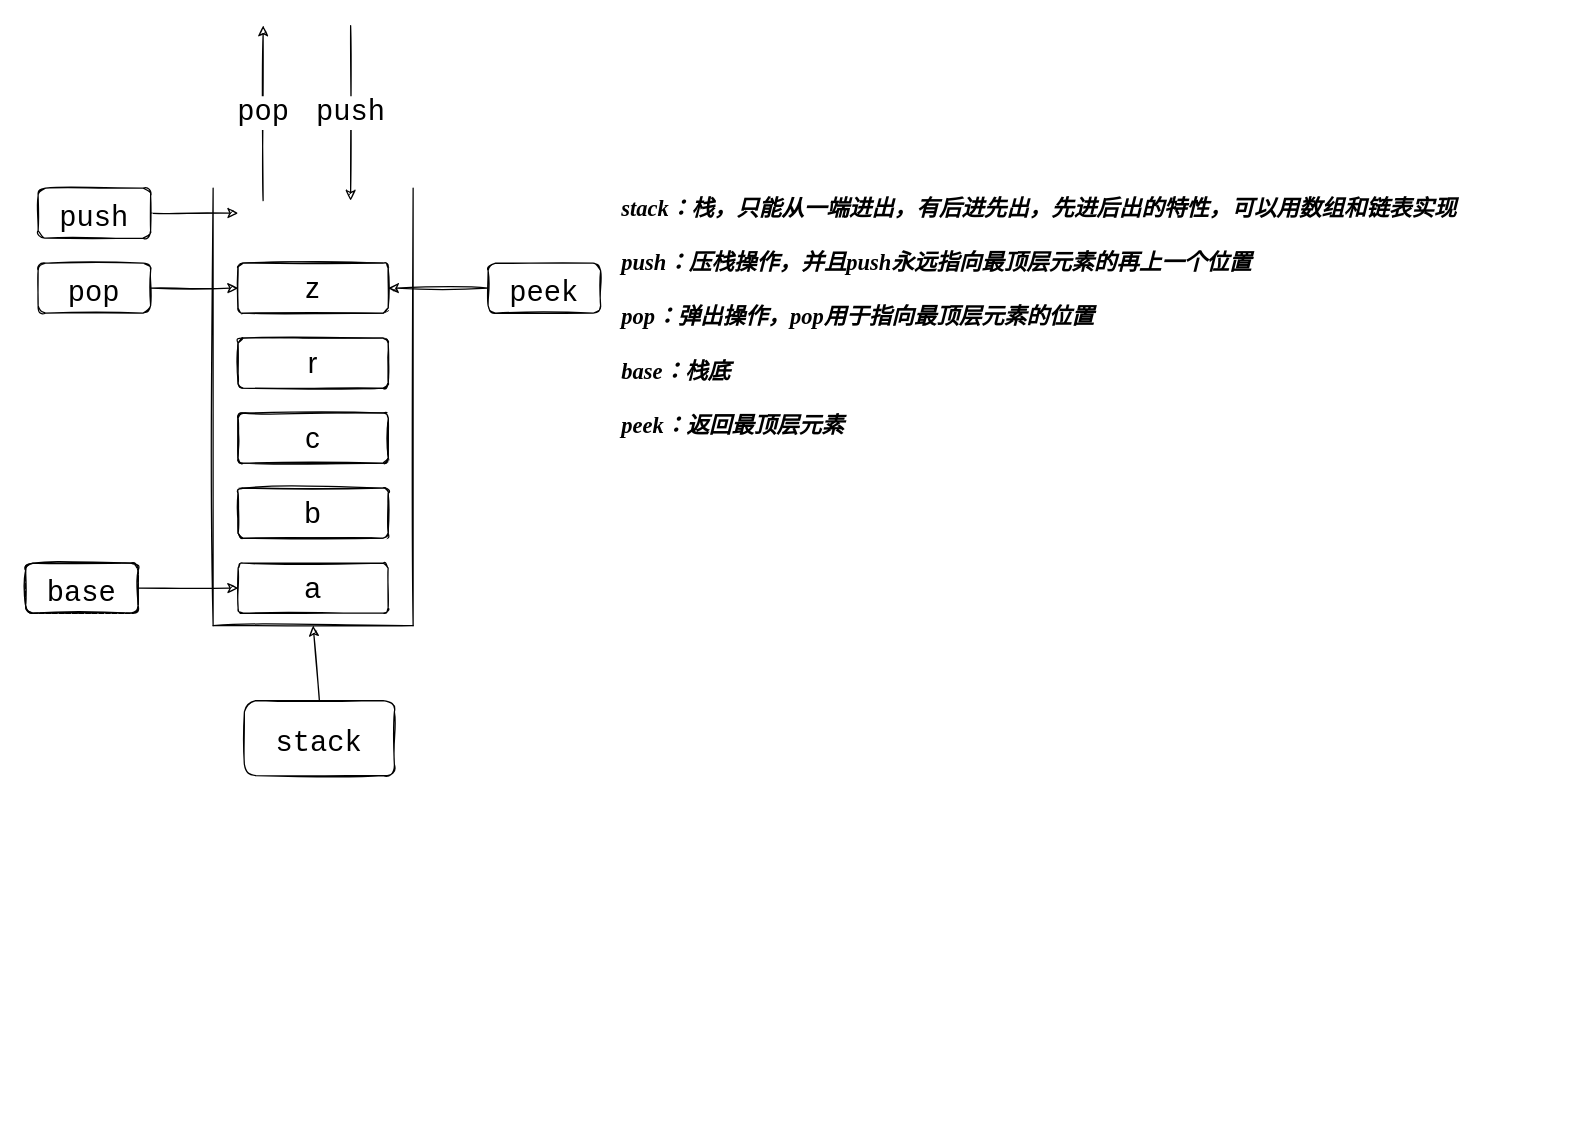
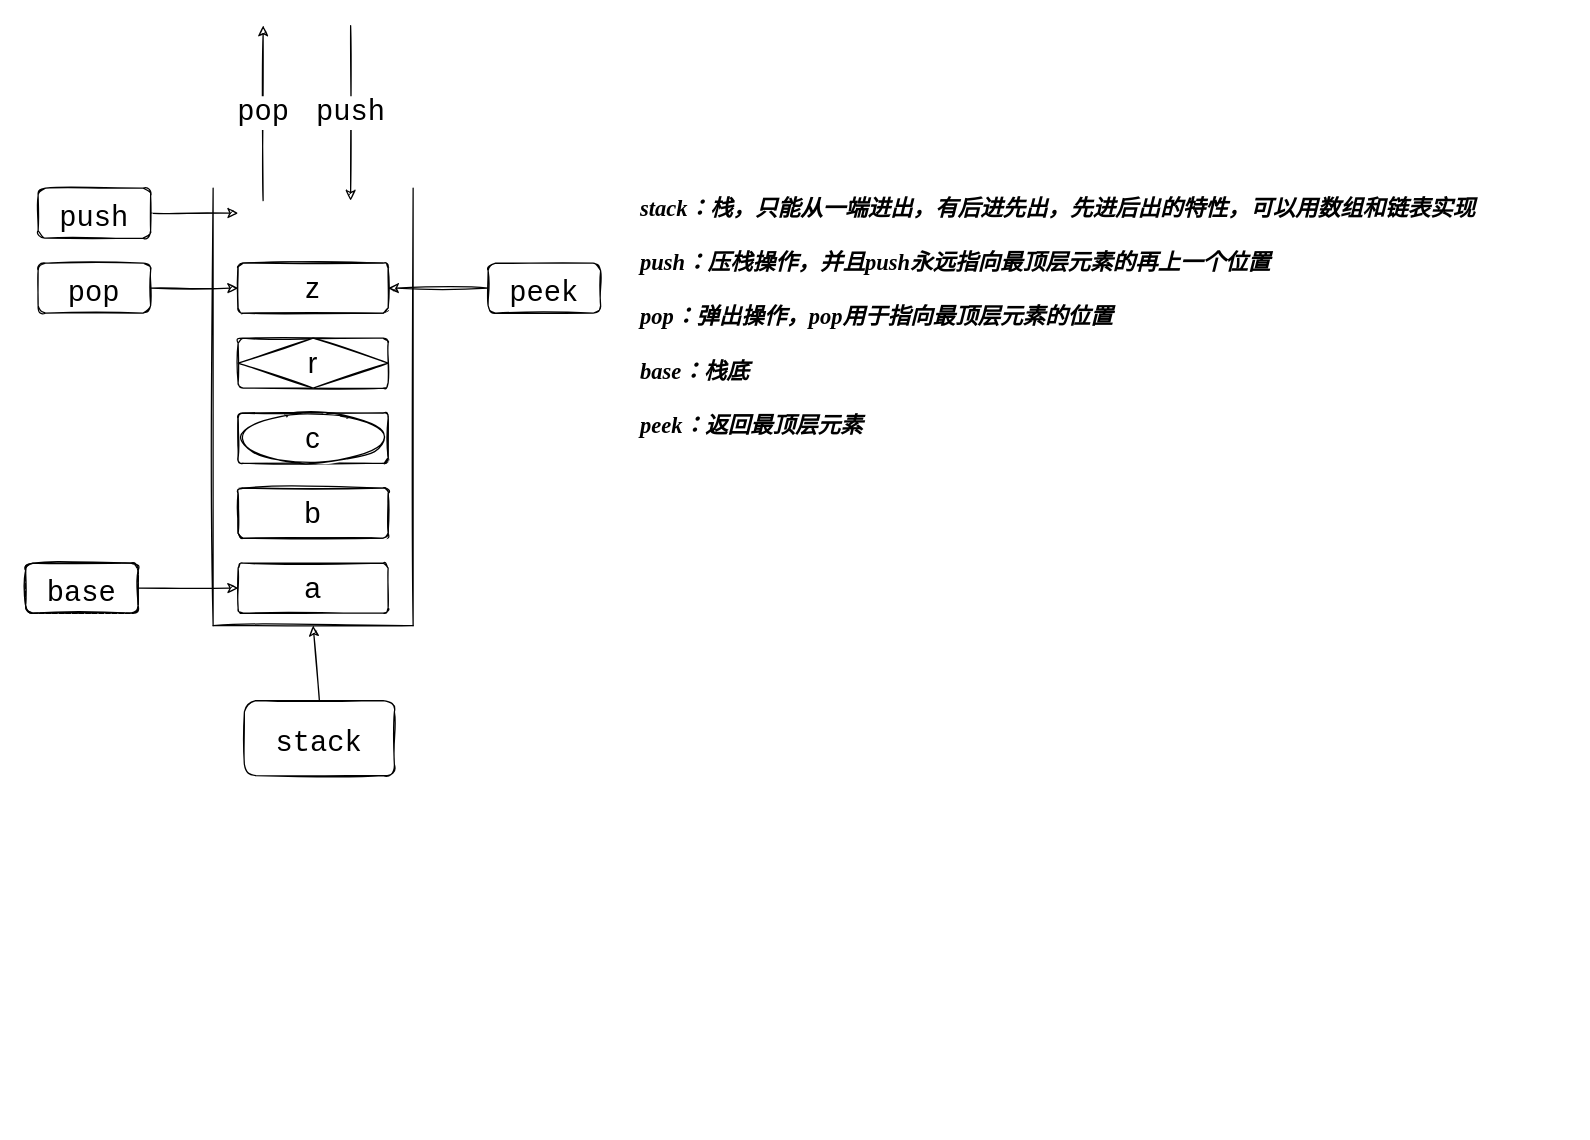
(313, 363) -> (313, 363)
(313, 438) -> (313, 438)
(1082, 651) -> (1101, 651)
